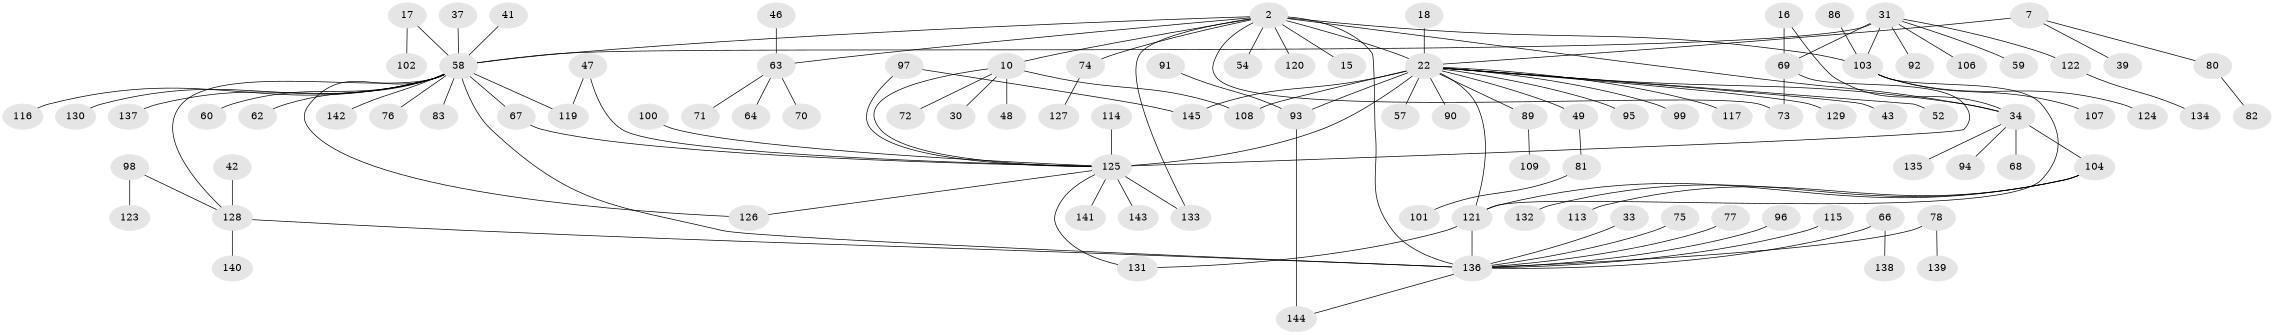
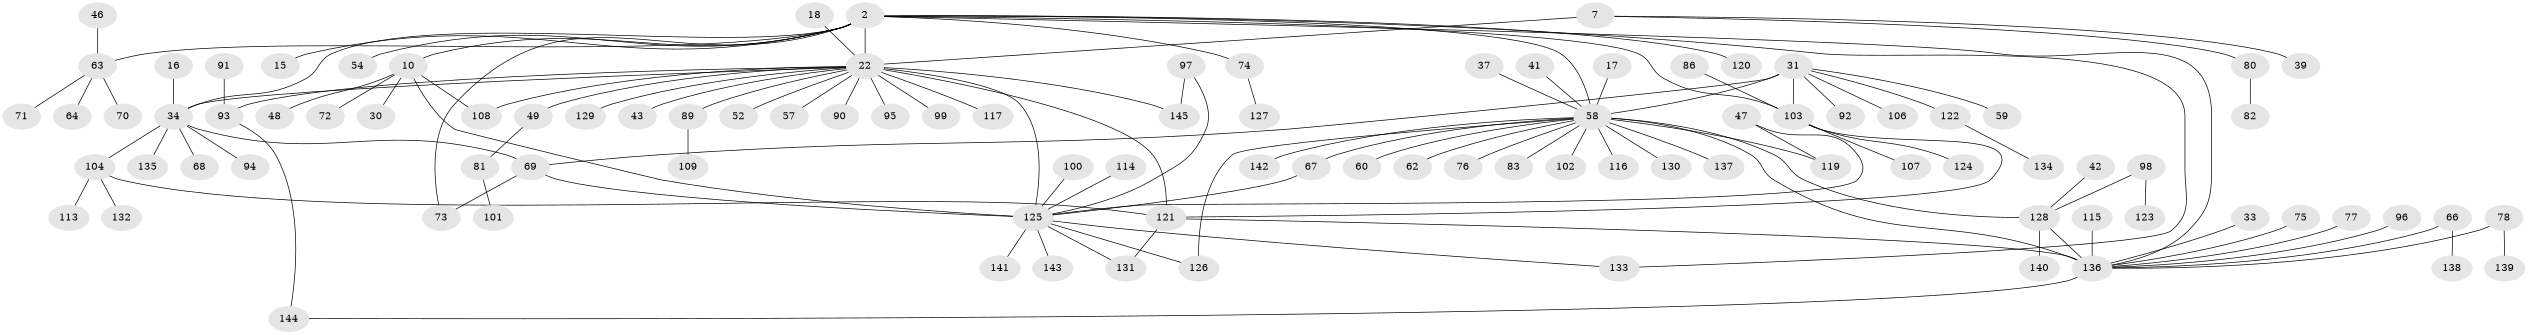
(407, 41) -> (1579, 142)
(1784, 43) -> (352, 142)
